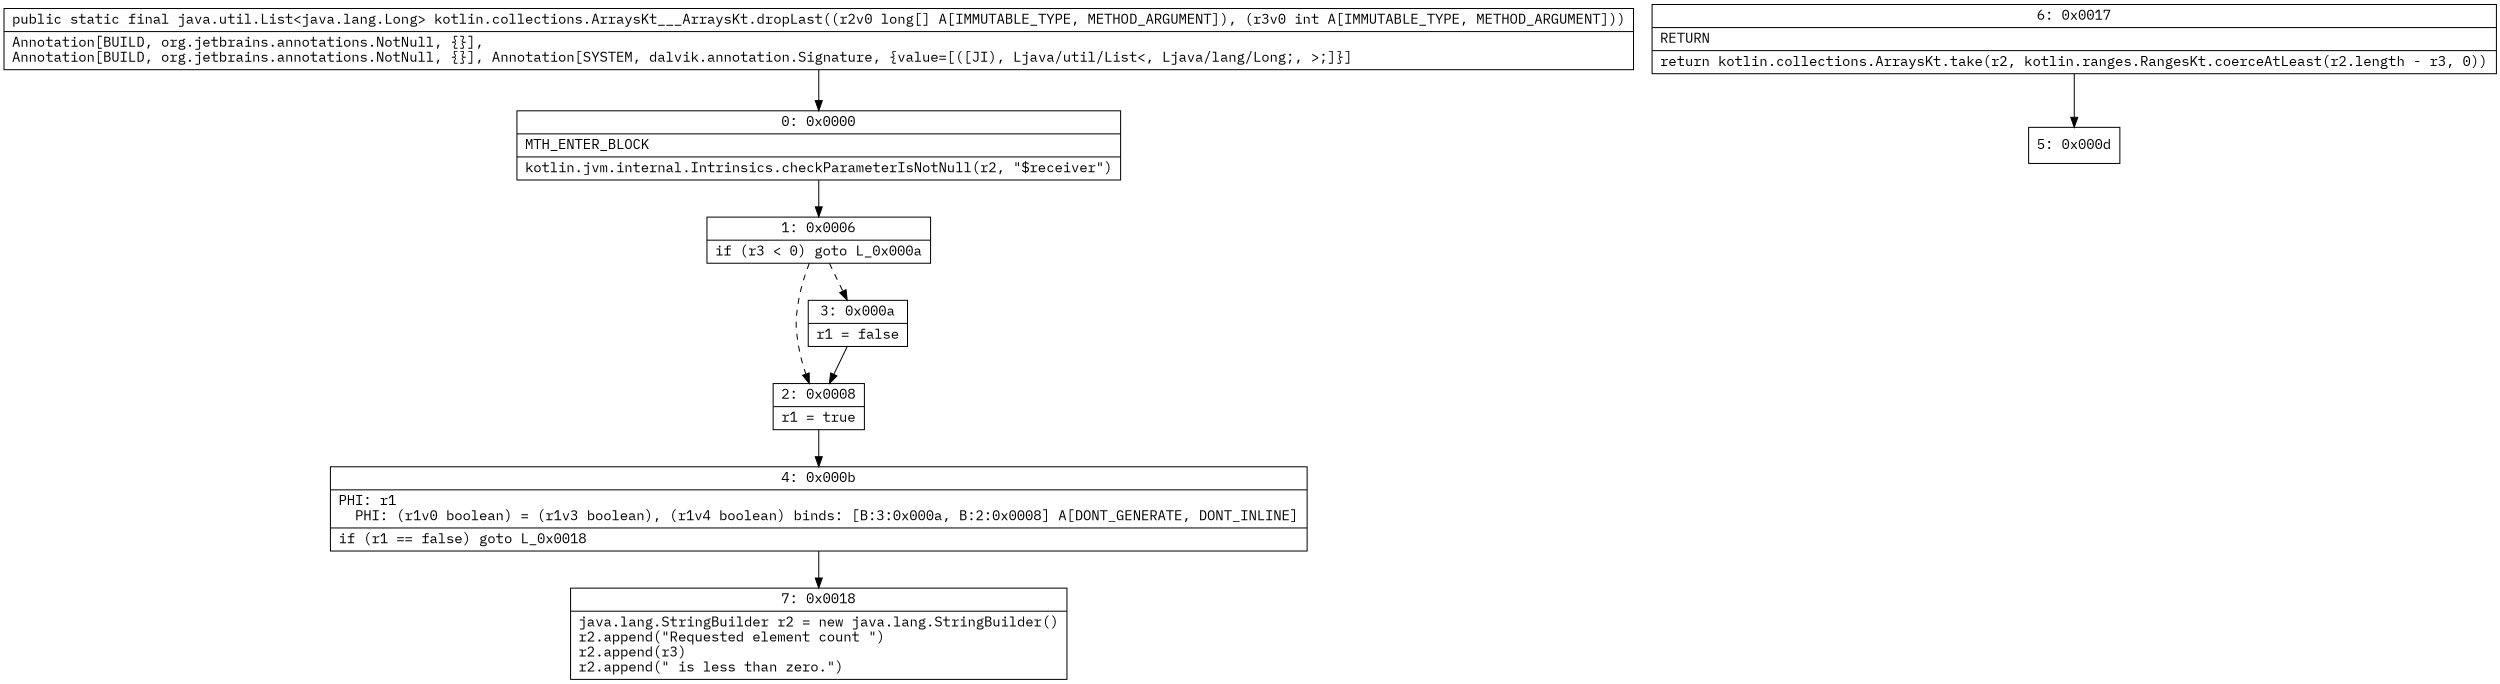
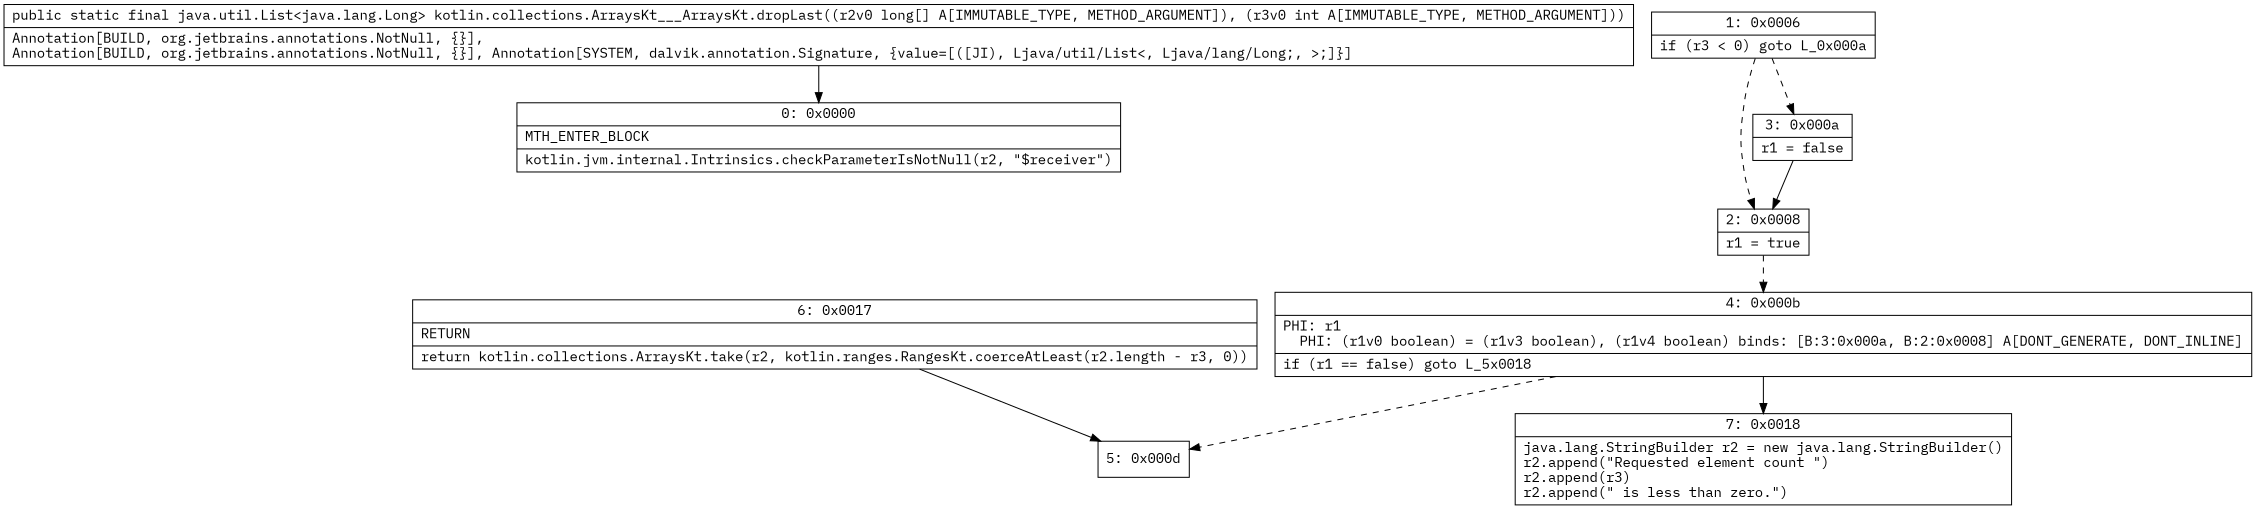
(819, 193) -> none
none -> (1378, 412)
(819, 443) -> (1763, 269)
(463, 539) -> (1407, 365)
